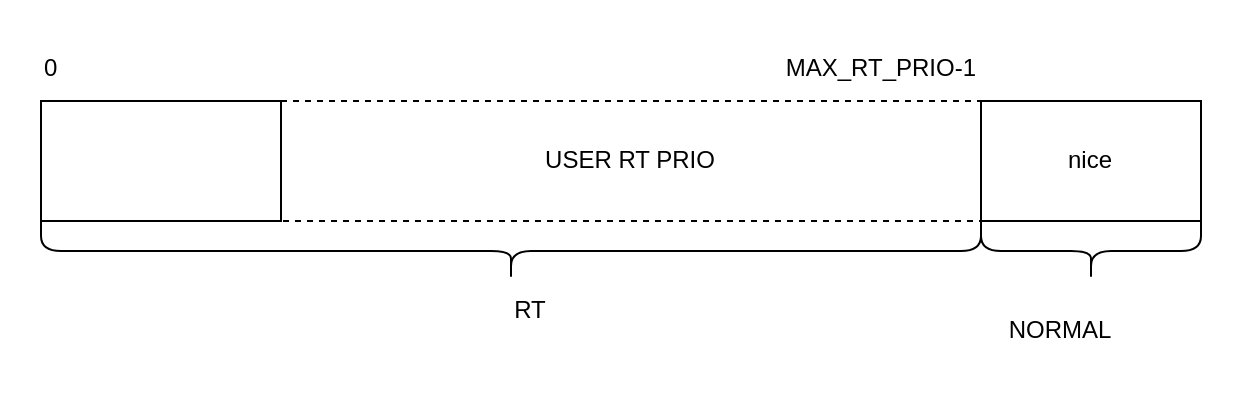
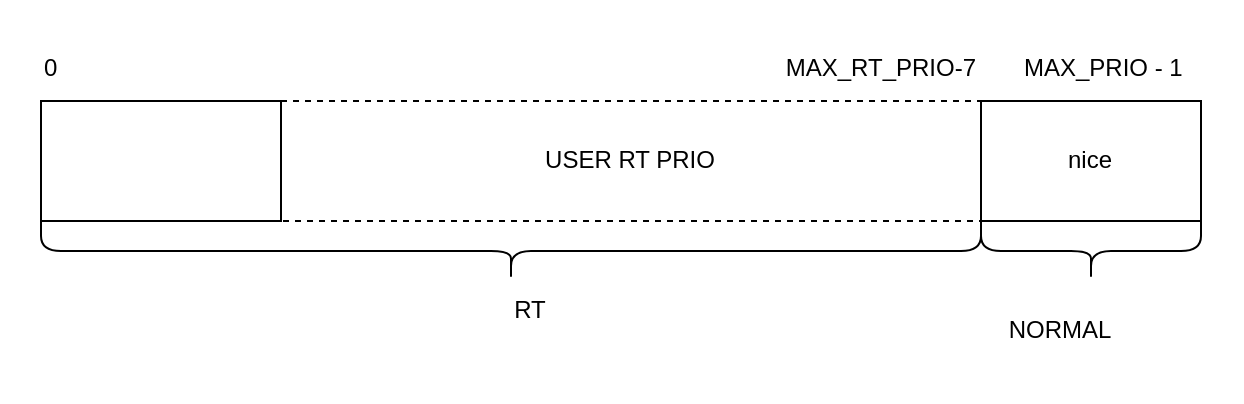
(890, 69) -> (890, 69)
none -> (1111, 71)
